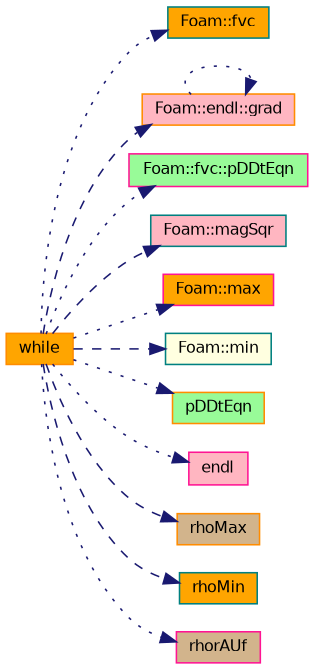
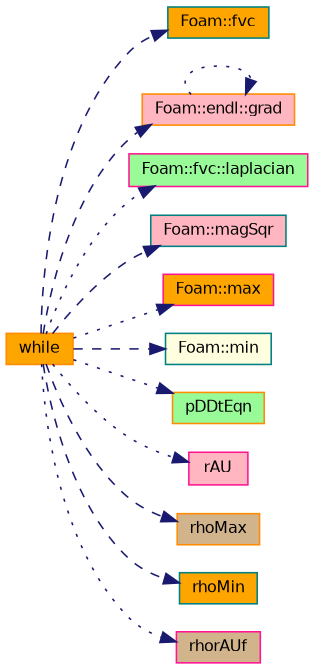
(218, 170) -> (218, 170)
(65, 171) -> (65, 171)
(218, 469) -> (218, 469)
